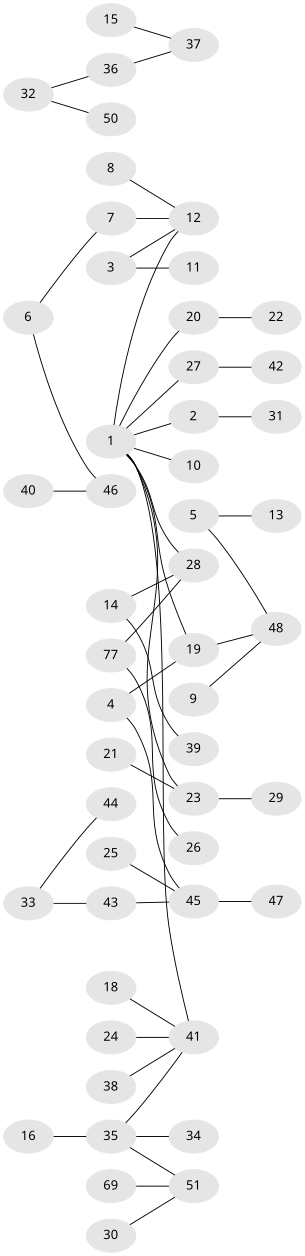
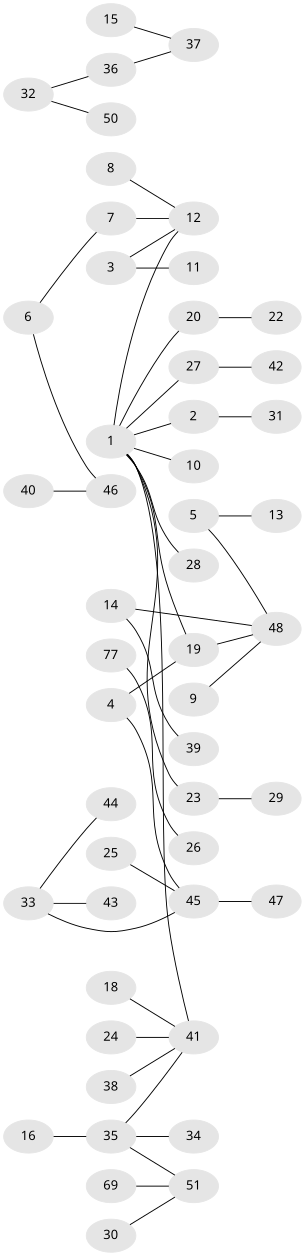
(150, 587) -> (194, 617)
(147, 619) -> none
(111, 755) -> none
(153, 902) -> (112, 932)
